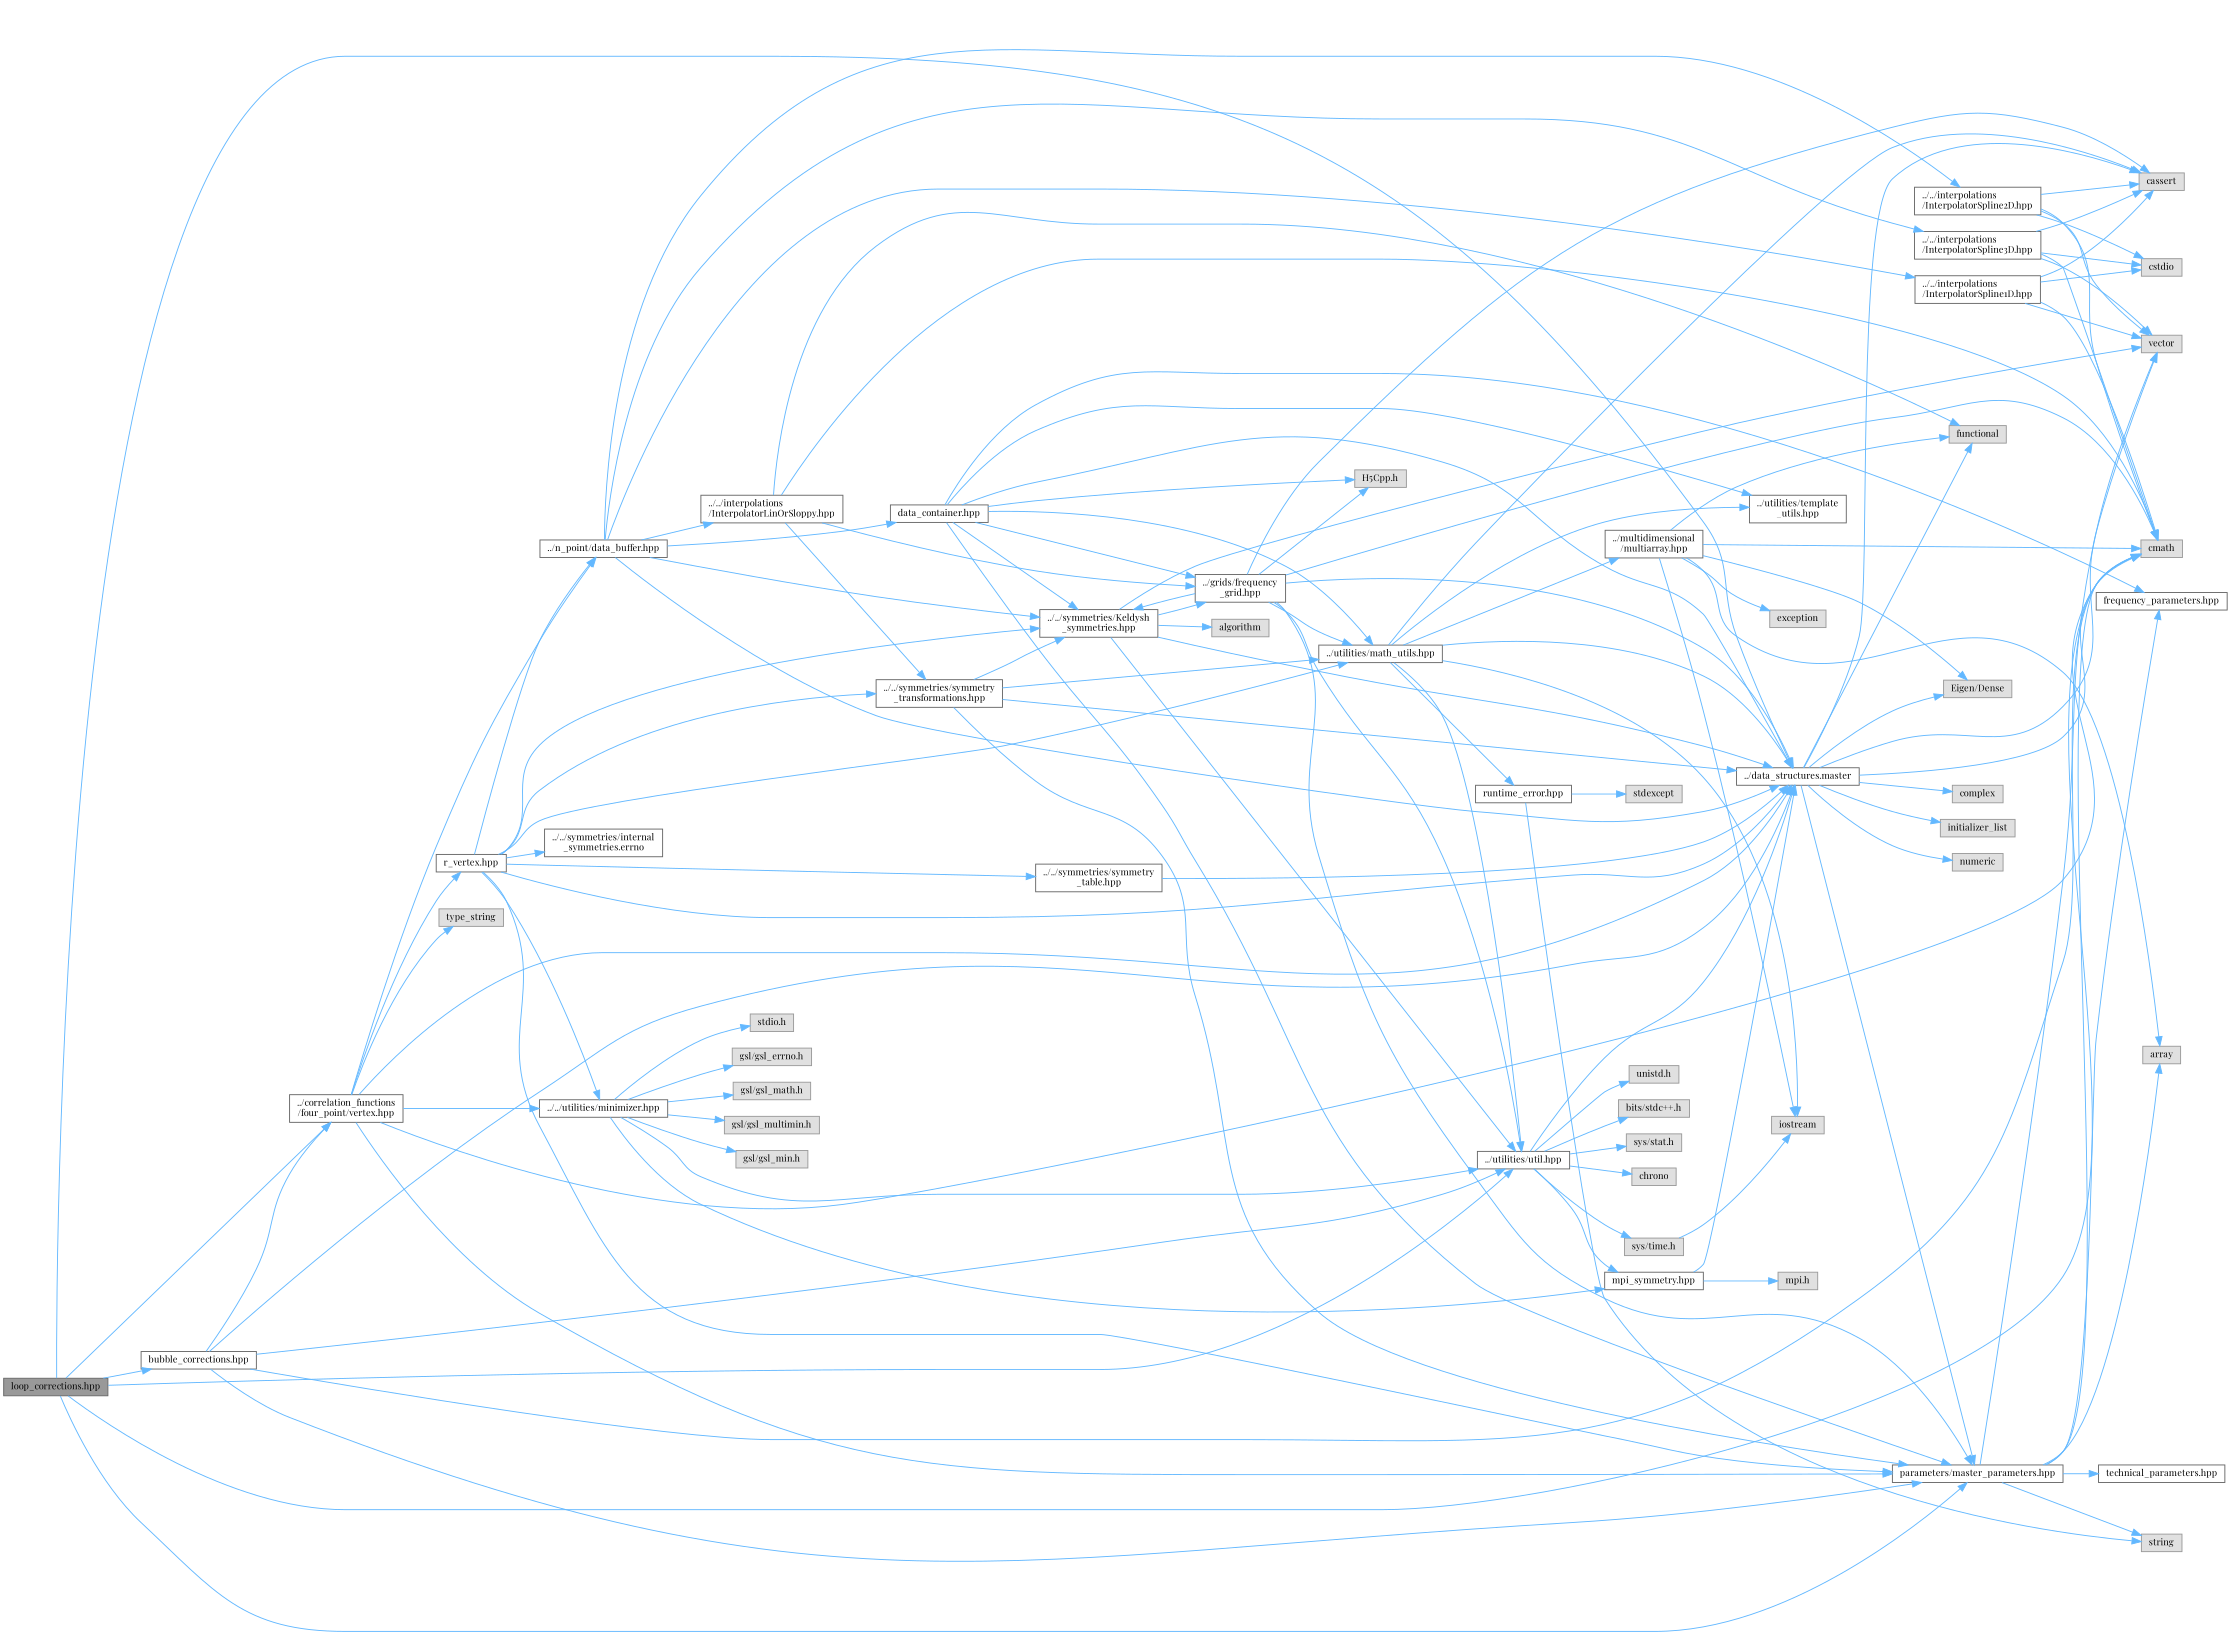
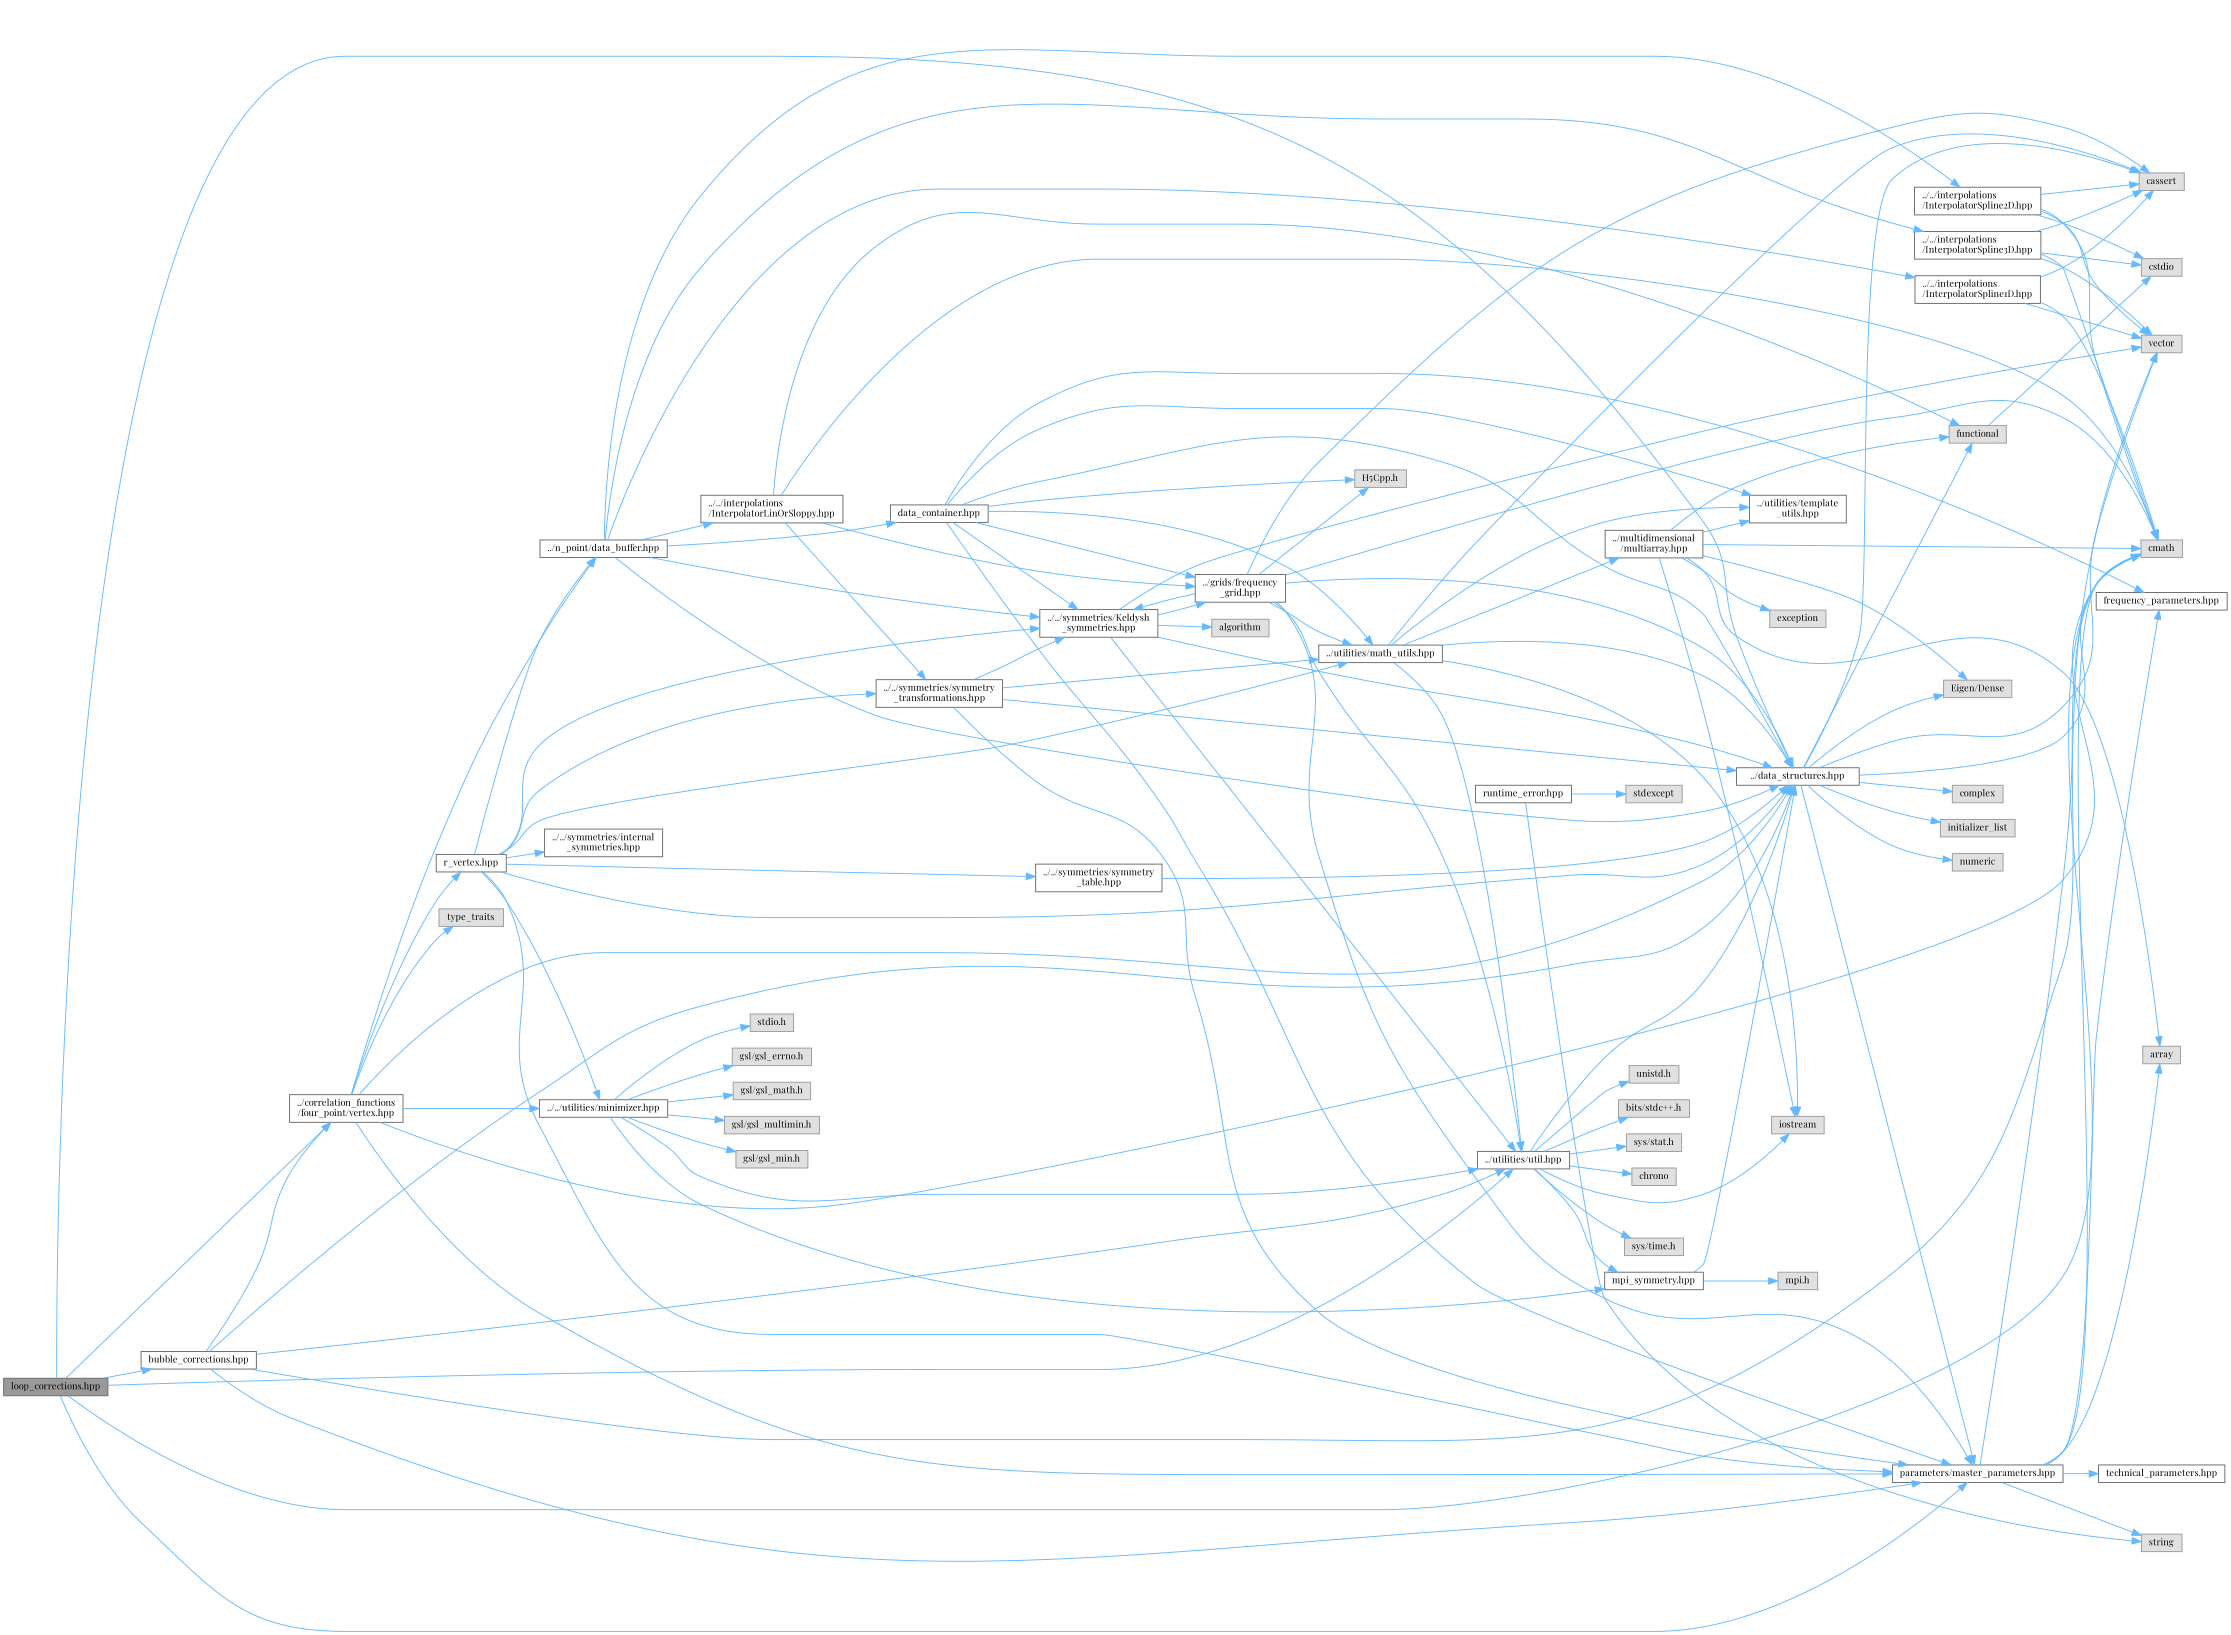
(2097, 275) -> (2070, 351)
none -> (1722, 528)
(1452, 723) -> none
(1798, 777) -> (1798, 777)
(604, 843) -> (604, 843)
(471, 918) -> (471, 918)
(1737, 1196) -> (1668, 1202)
